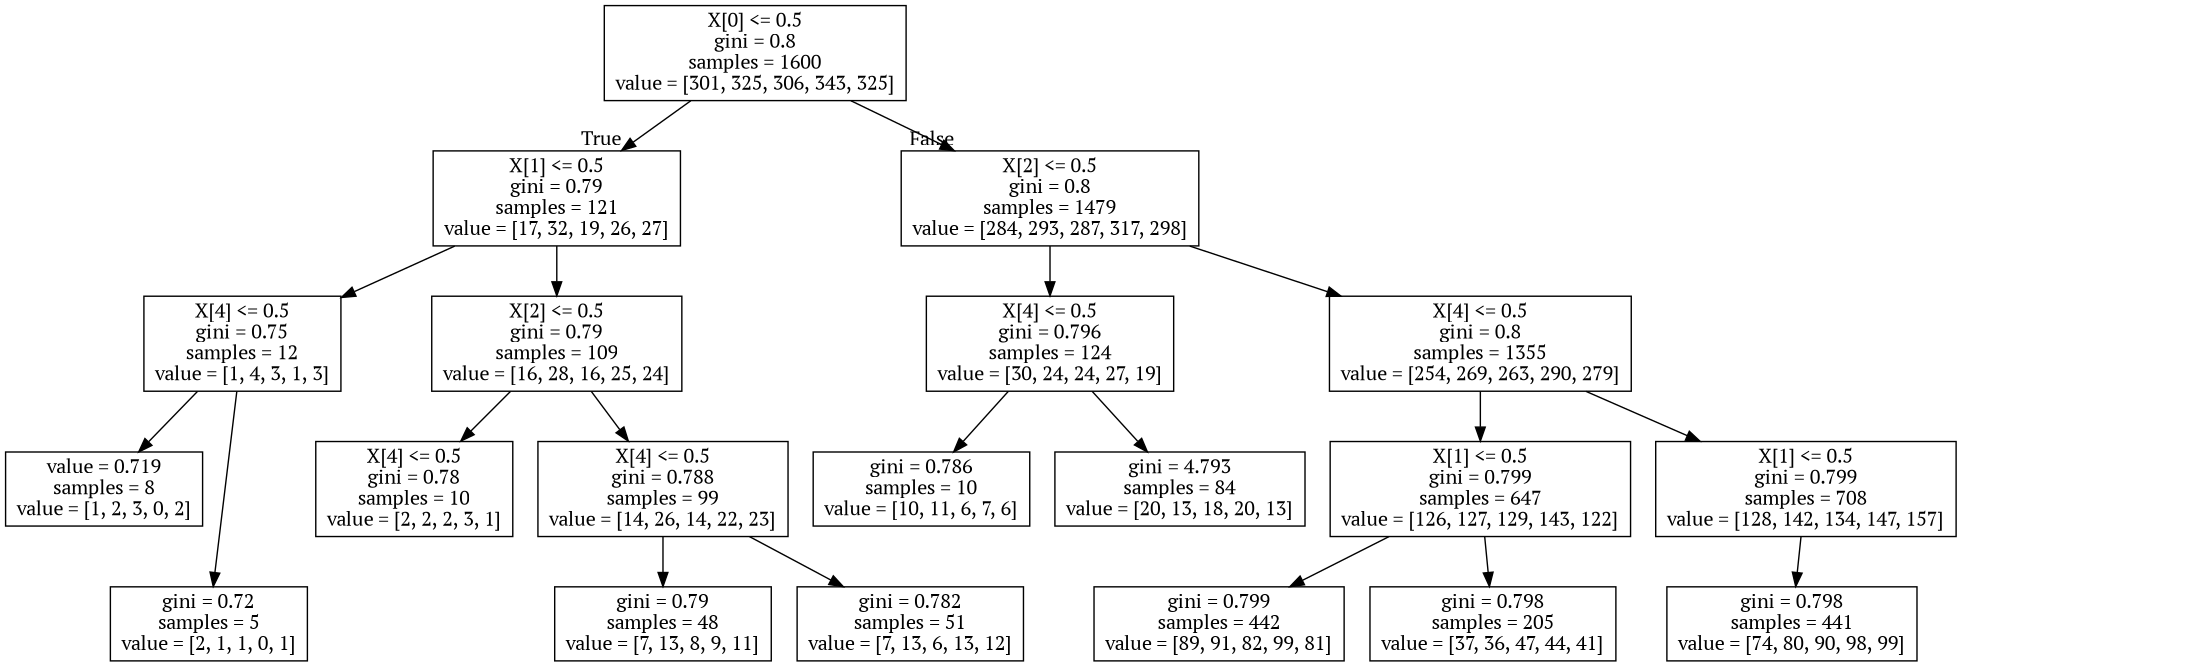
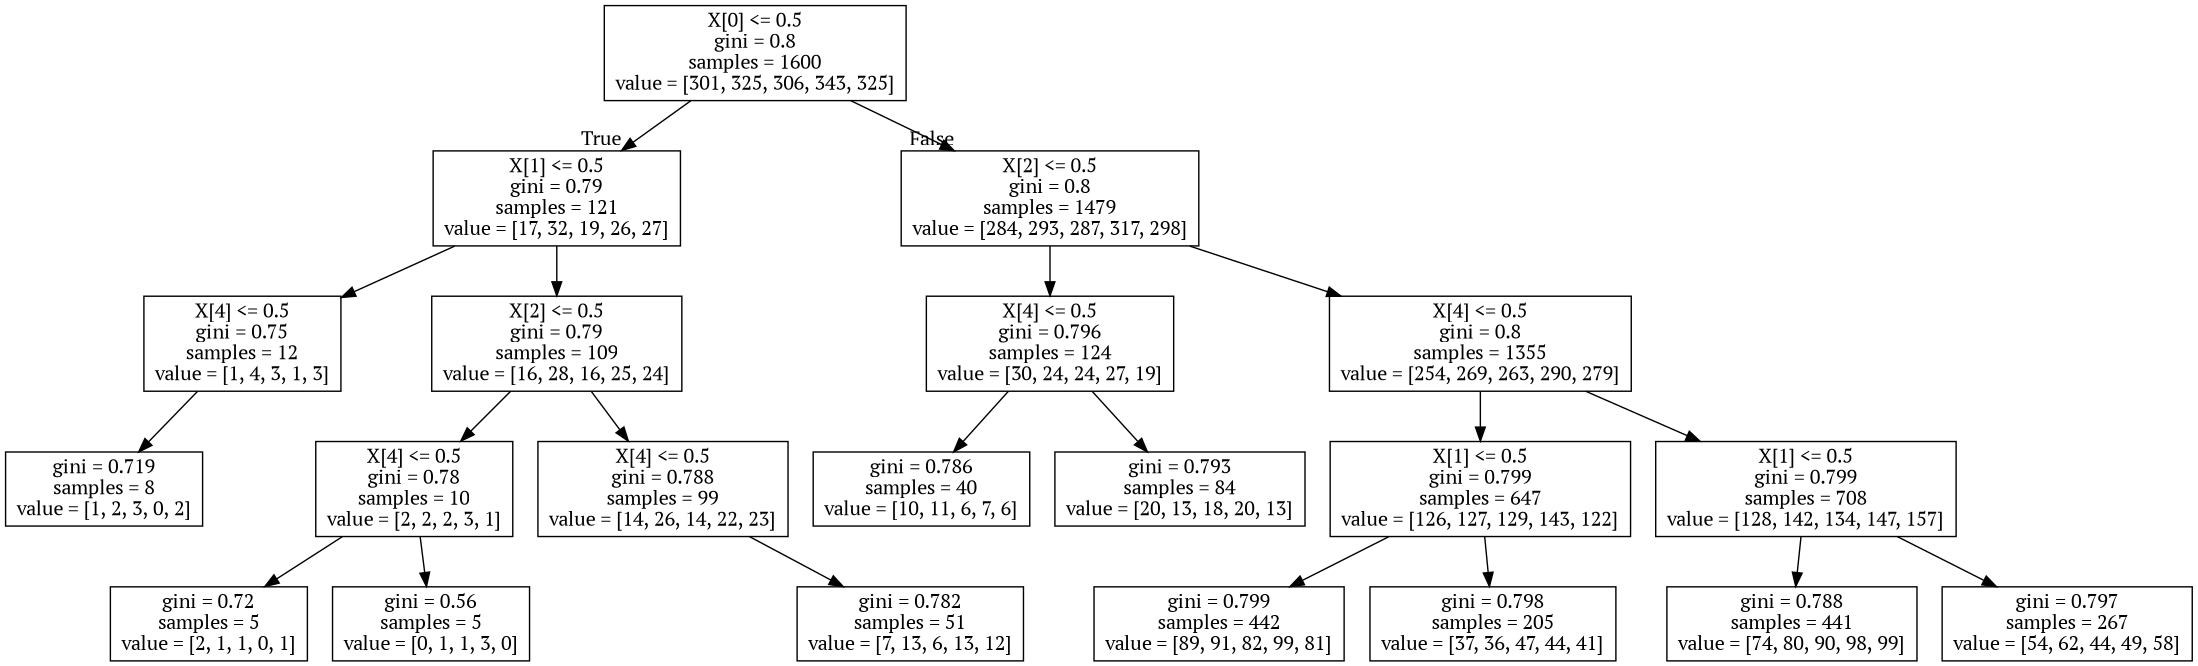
(226, 482) -> (310, 558)
(104, 489) -> (104, 489)
(921, 489) -> (921, 489)
(1180, 489) -> (1180, 489)
none -> (431, 624)
(663, 624) -> none
(1792, 624) -> (1792, 624)
none -> (2067, 624)
